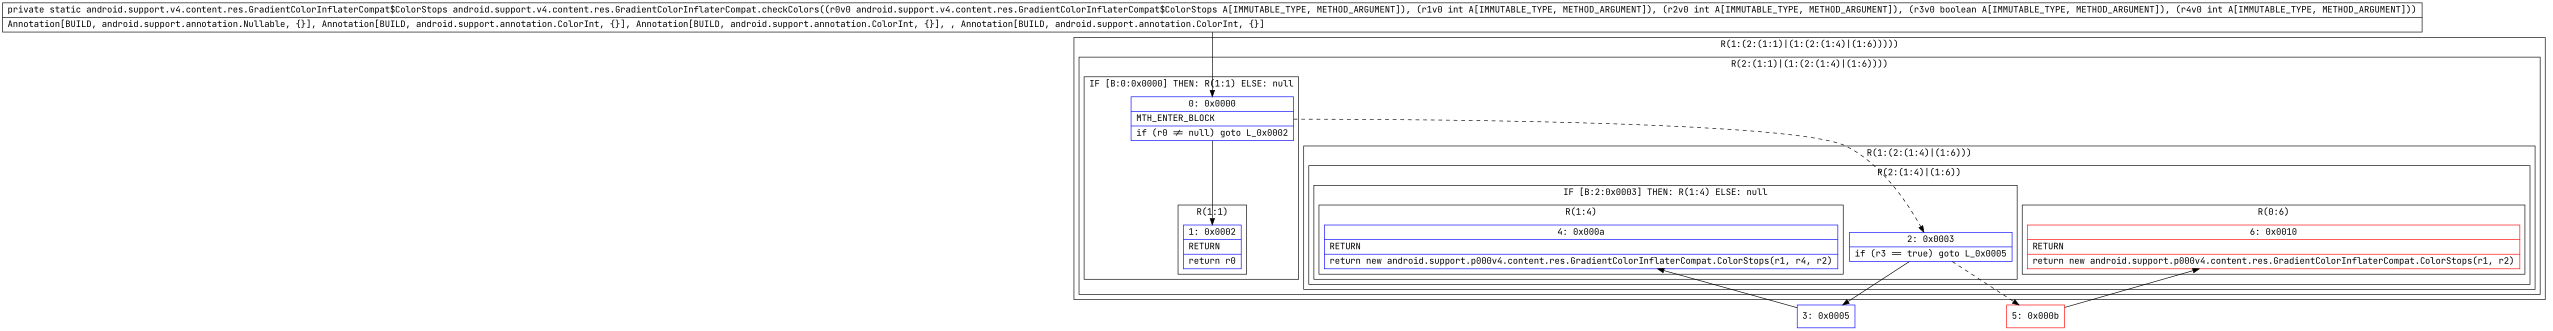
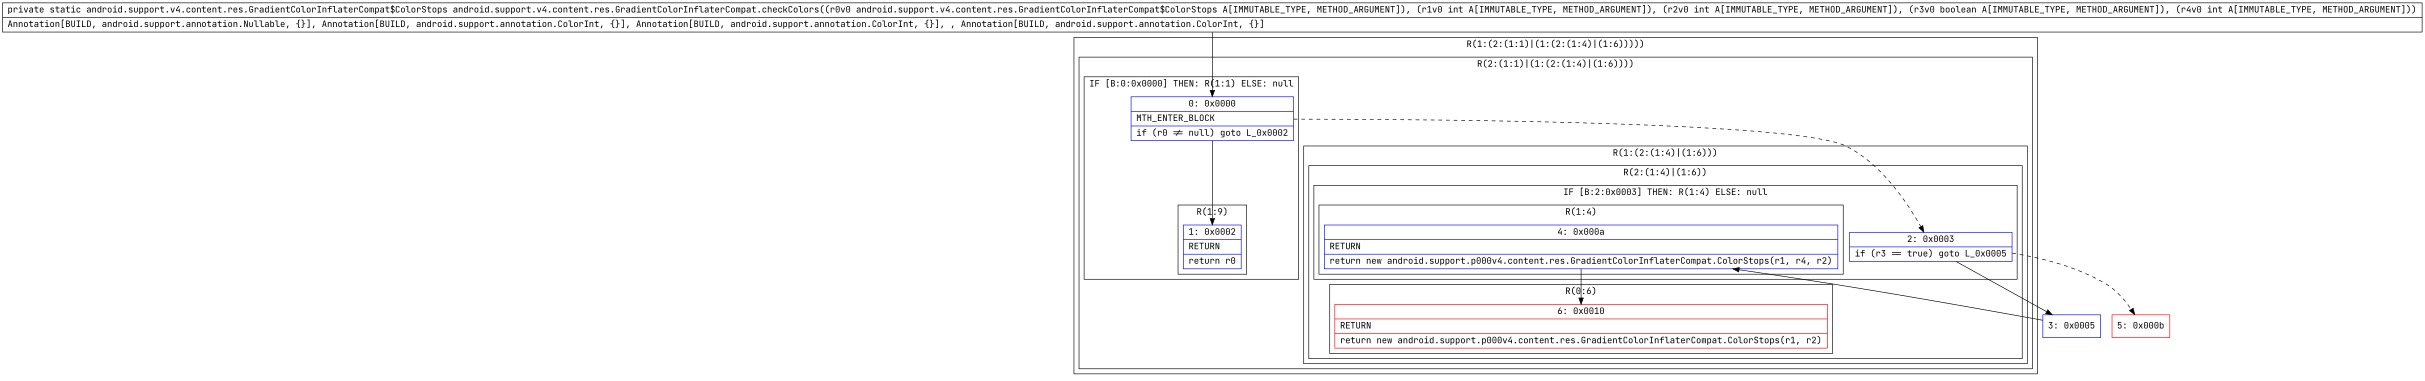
(1212, 212) -> (1212, 212)
(2161, 280) -> (1581, 288)
